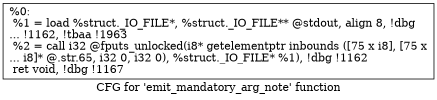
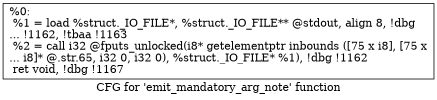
(69, 35) -> (69, 35)
